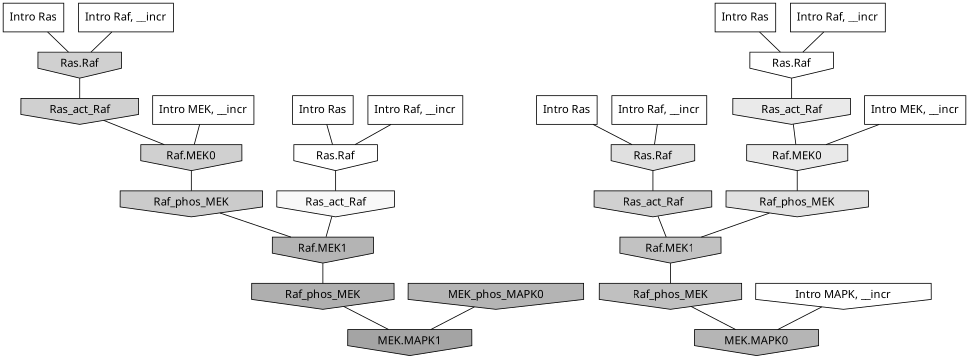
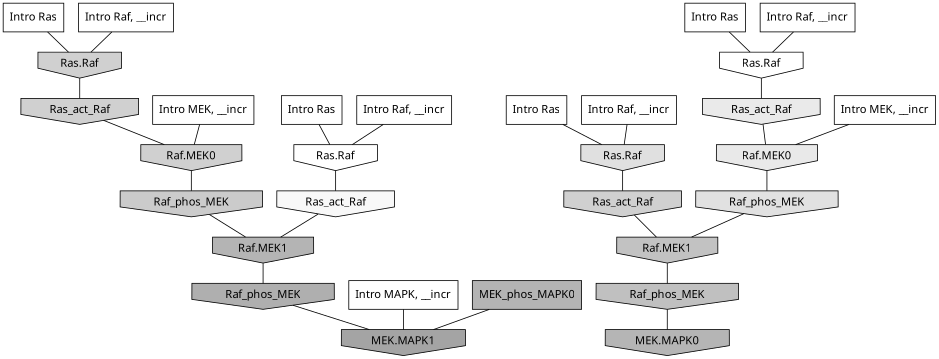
(496, 295) -> (527, 295)
(843, 295) -> (403, 295)
(800, 318) -> (403, 319)
